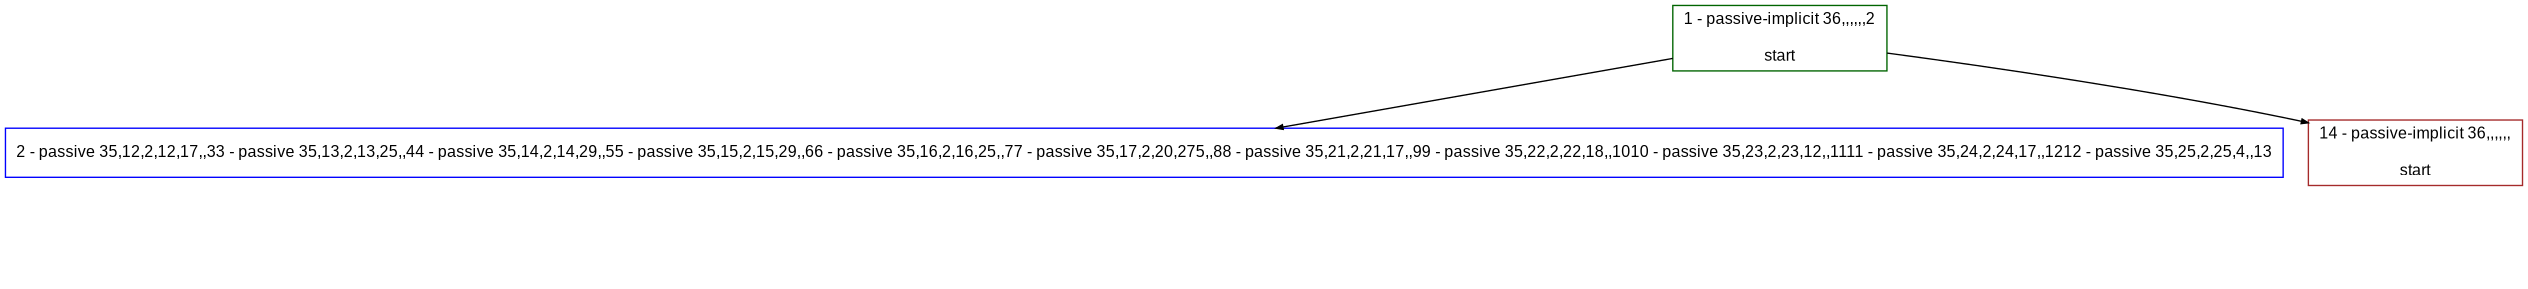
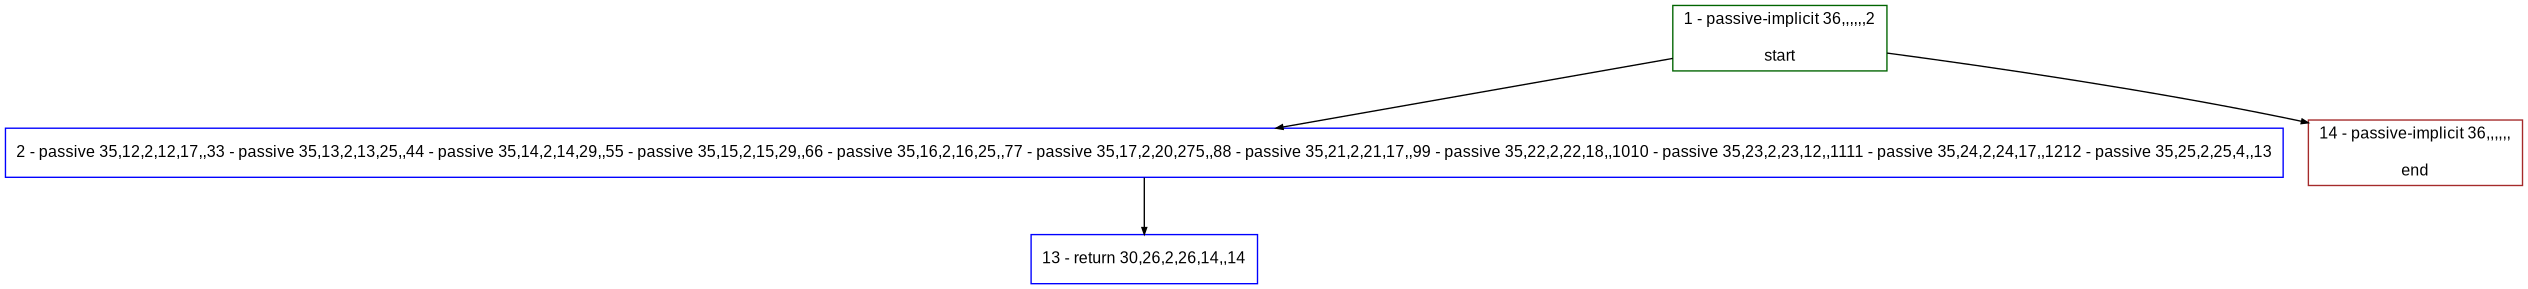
(2415, 153) -> (2415, 153)
none -> (1144, 259)
